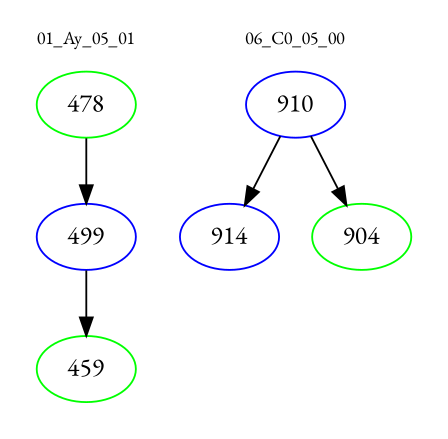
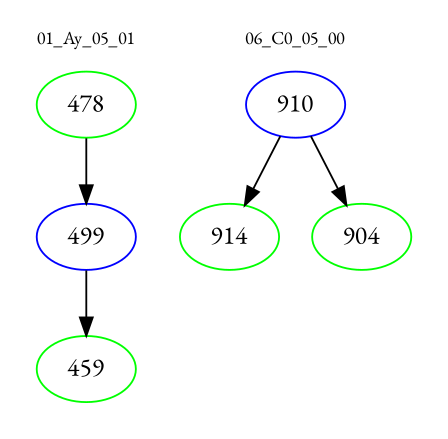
(230, 237) -> (230, 237)
